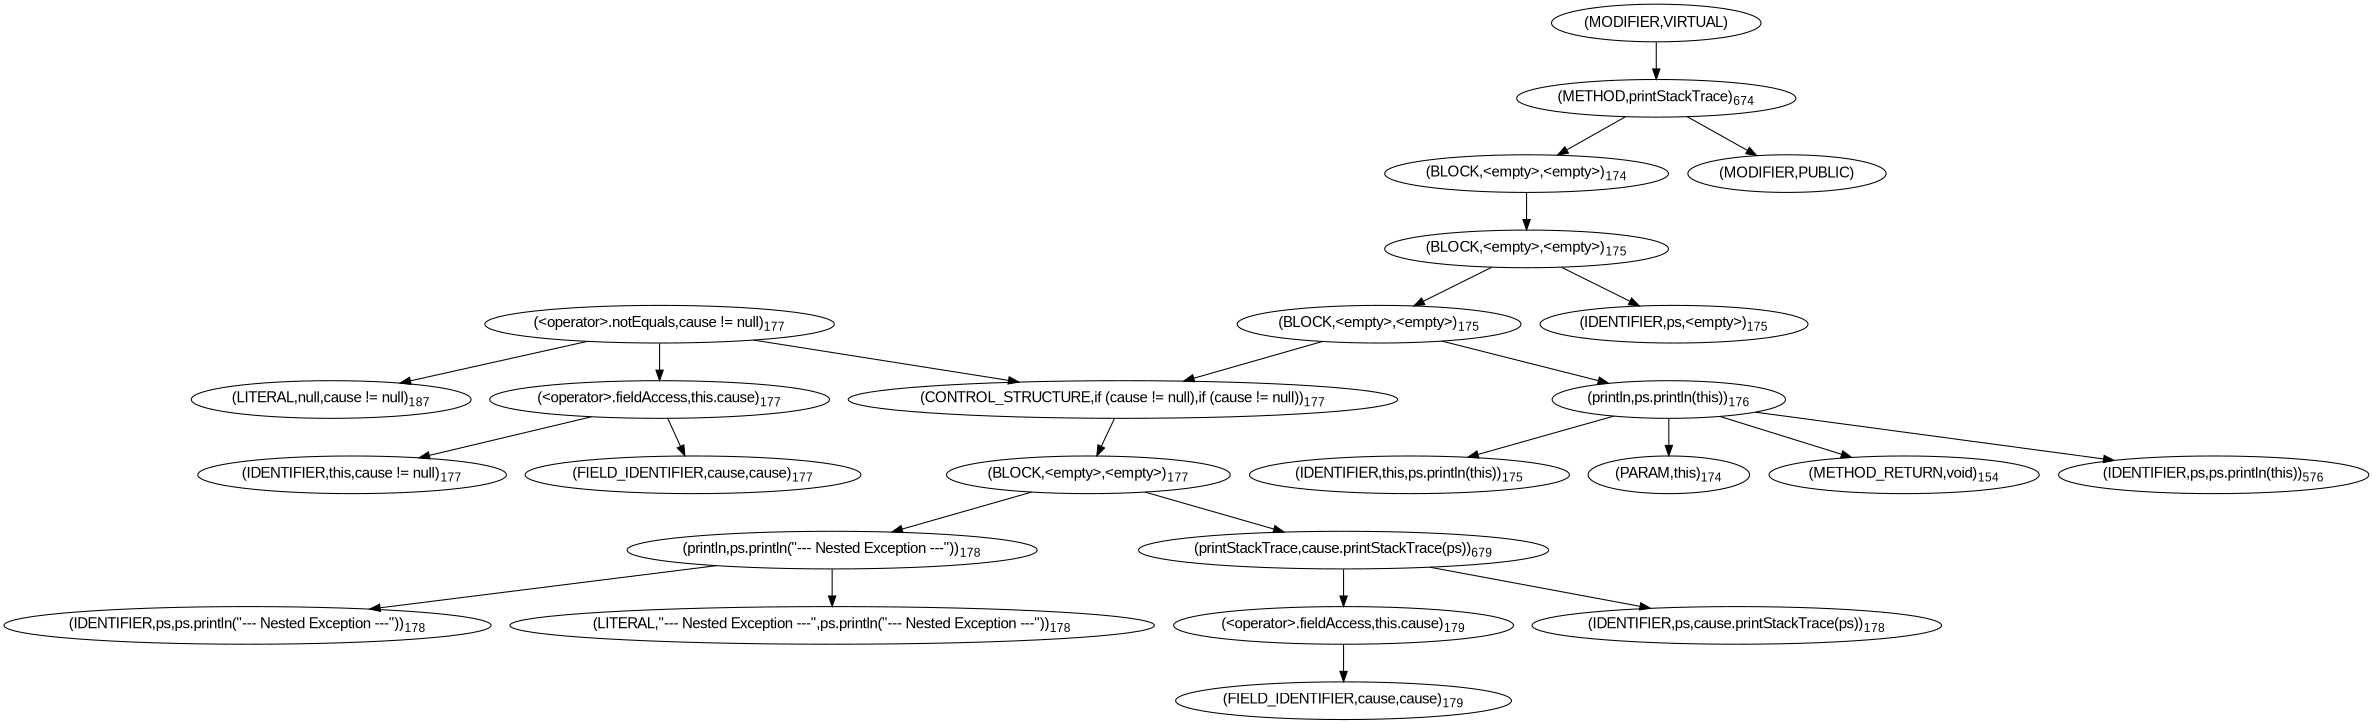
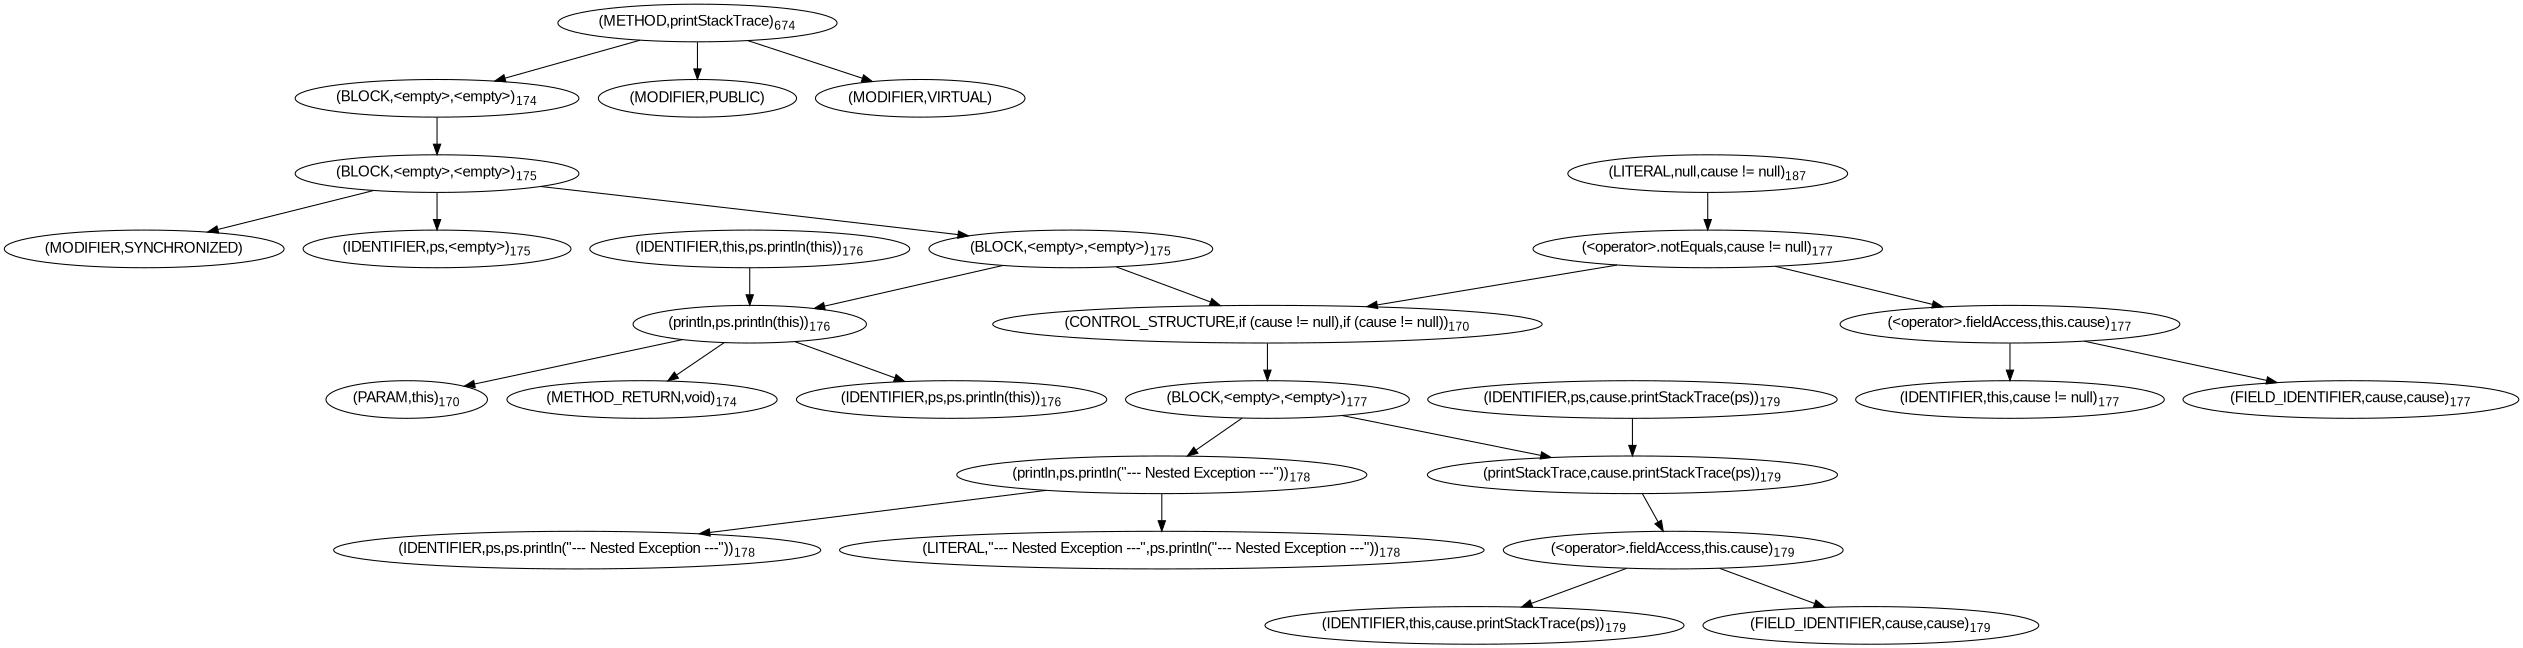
(1656, 56) -> (805, 59)
none -> (144, 249)
(499, 361) -> (1708, 206)
(1315, 398) -> (1459, 323)
(1546, 435) -> (750, 281)
(1513, 473) -> (853, 247)
(1712, 473) -> (450, 398)
(1989, 473) -> (727, 398)
(2314, 473) -> (1051, 398)
(1482, 549) -> (1771, 473)
(1535, 587) -> (1632, 432)
(1875, 624) -> (1770, 398)
none -> (1475, 625)
